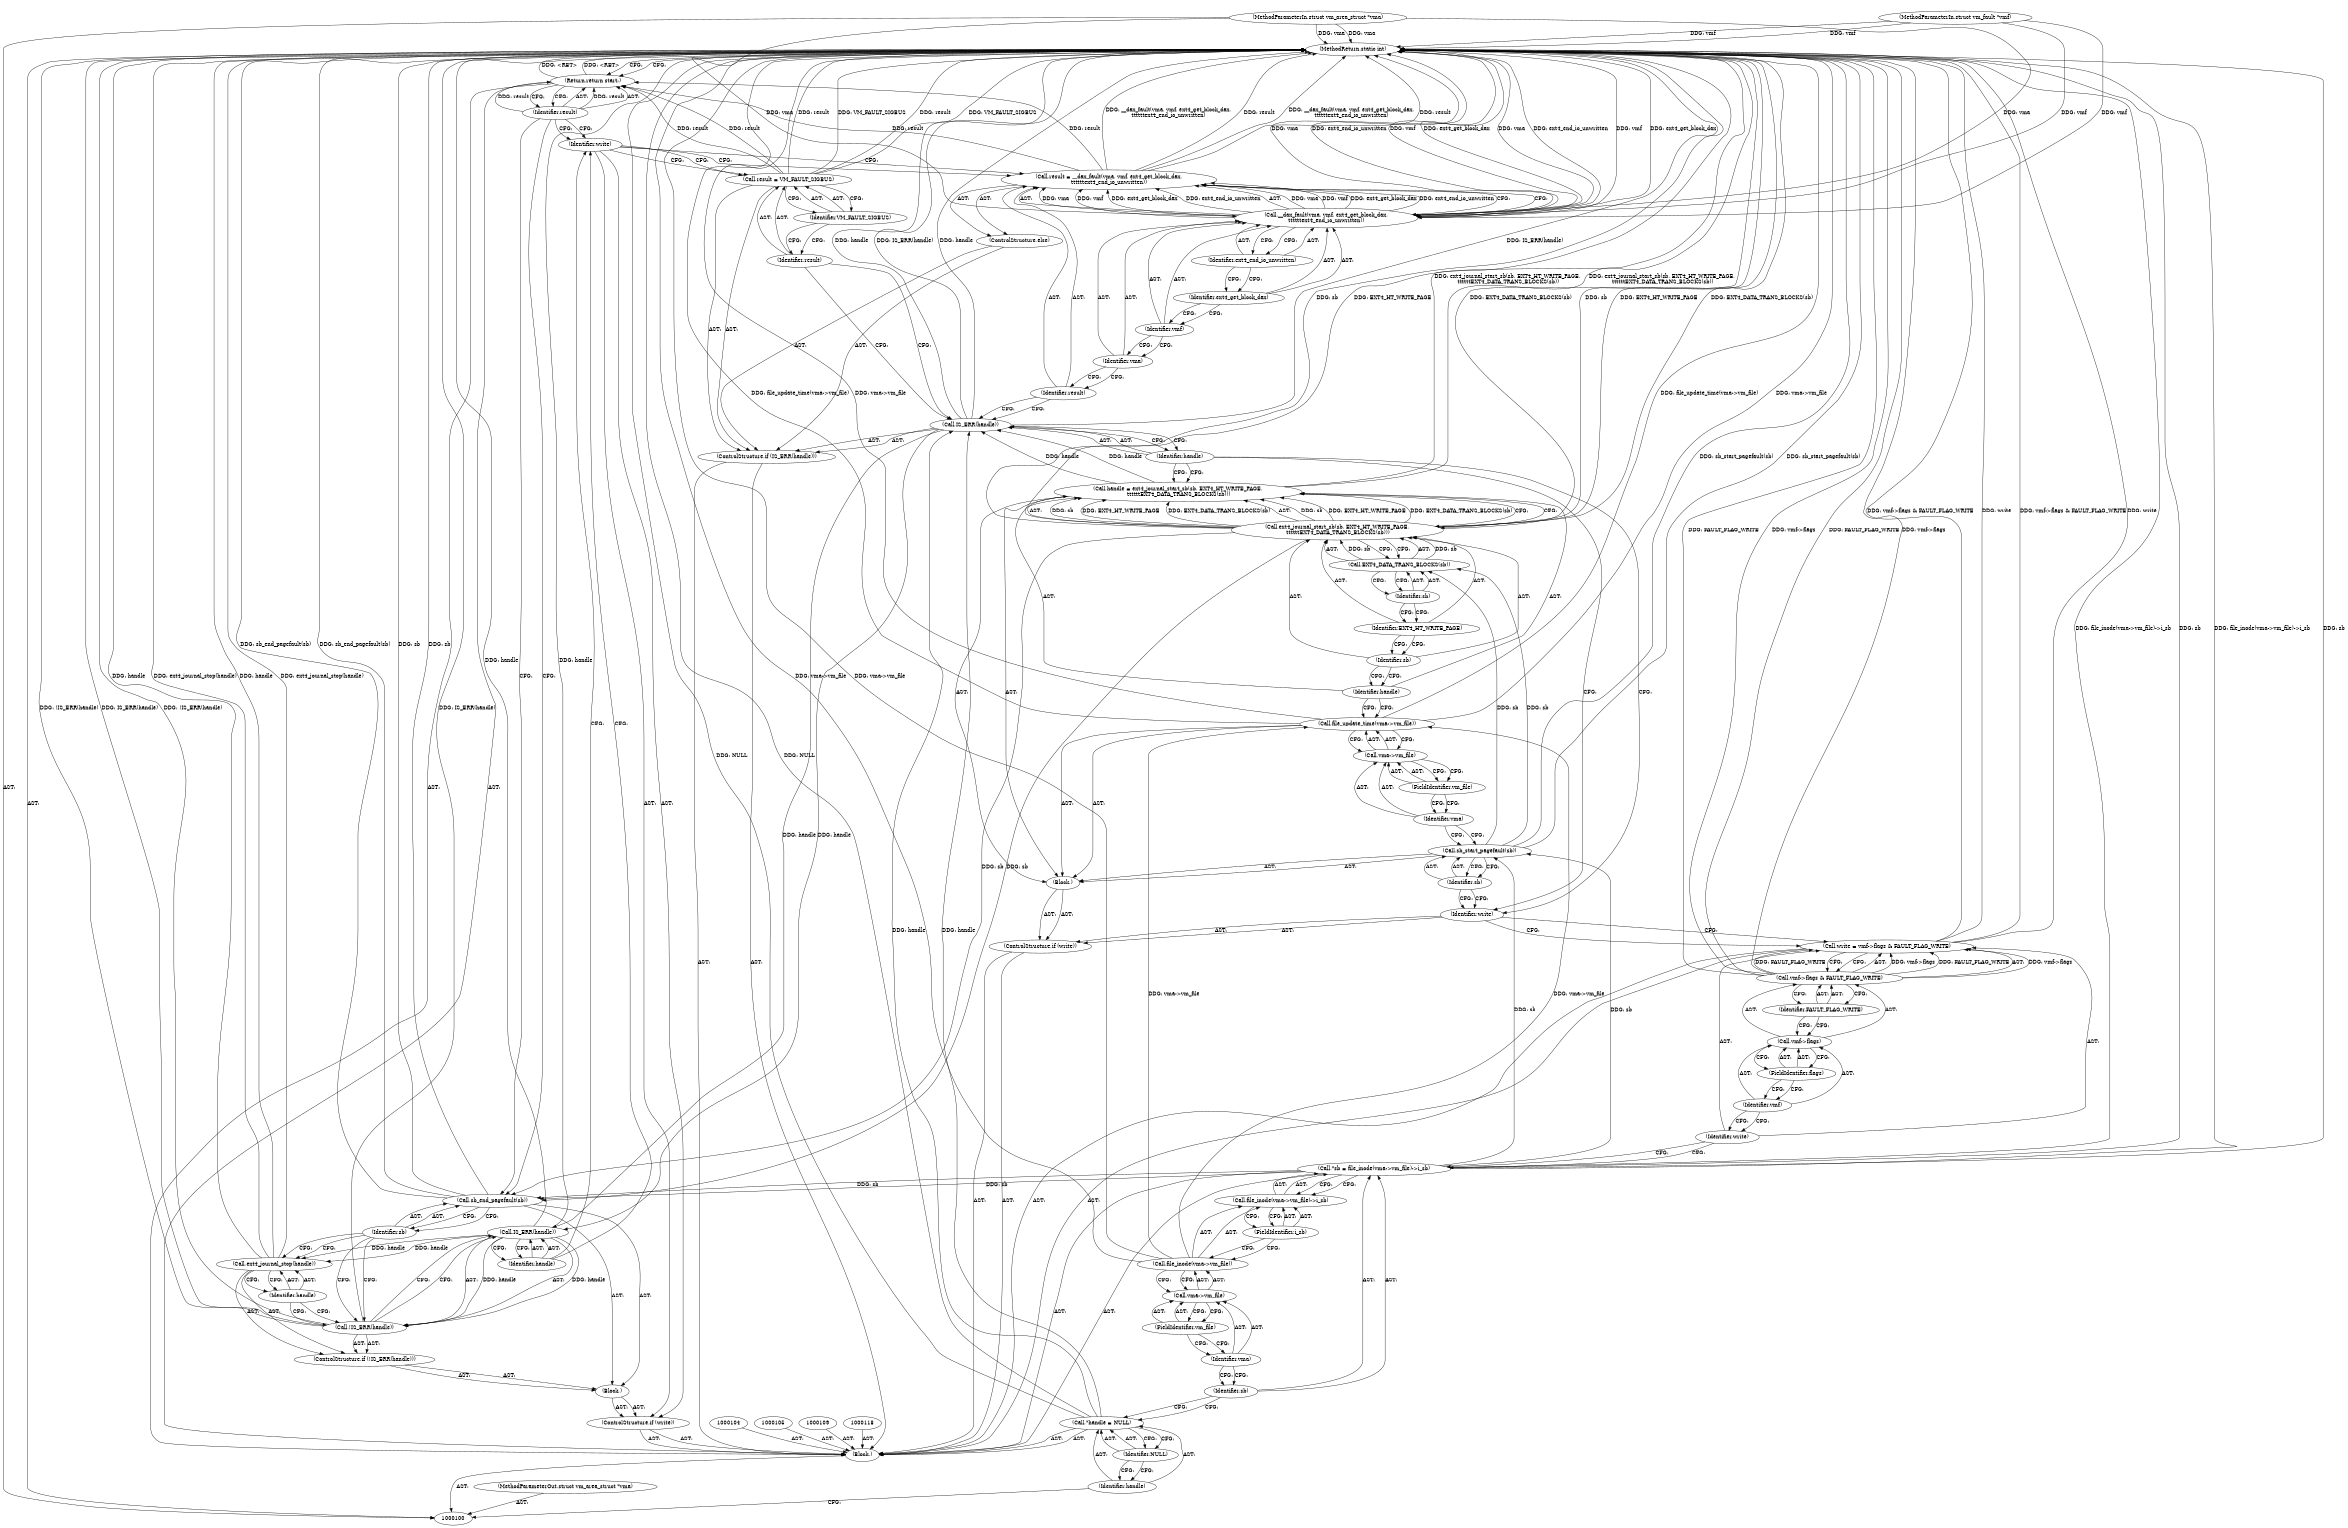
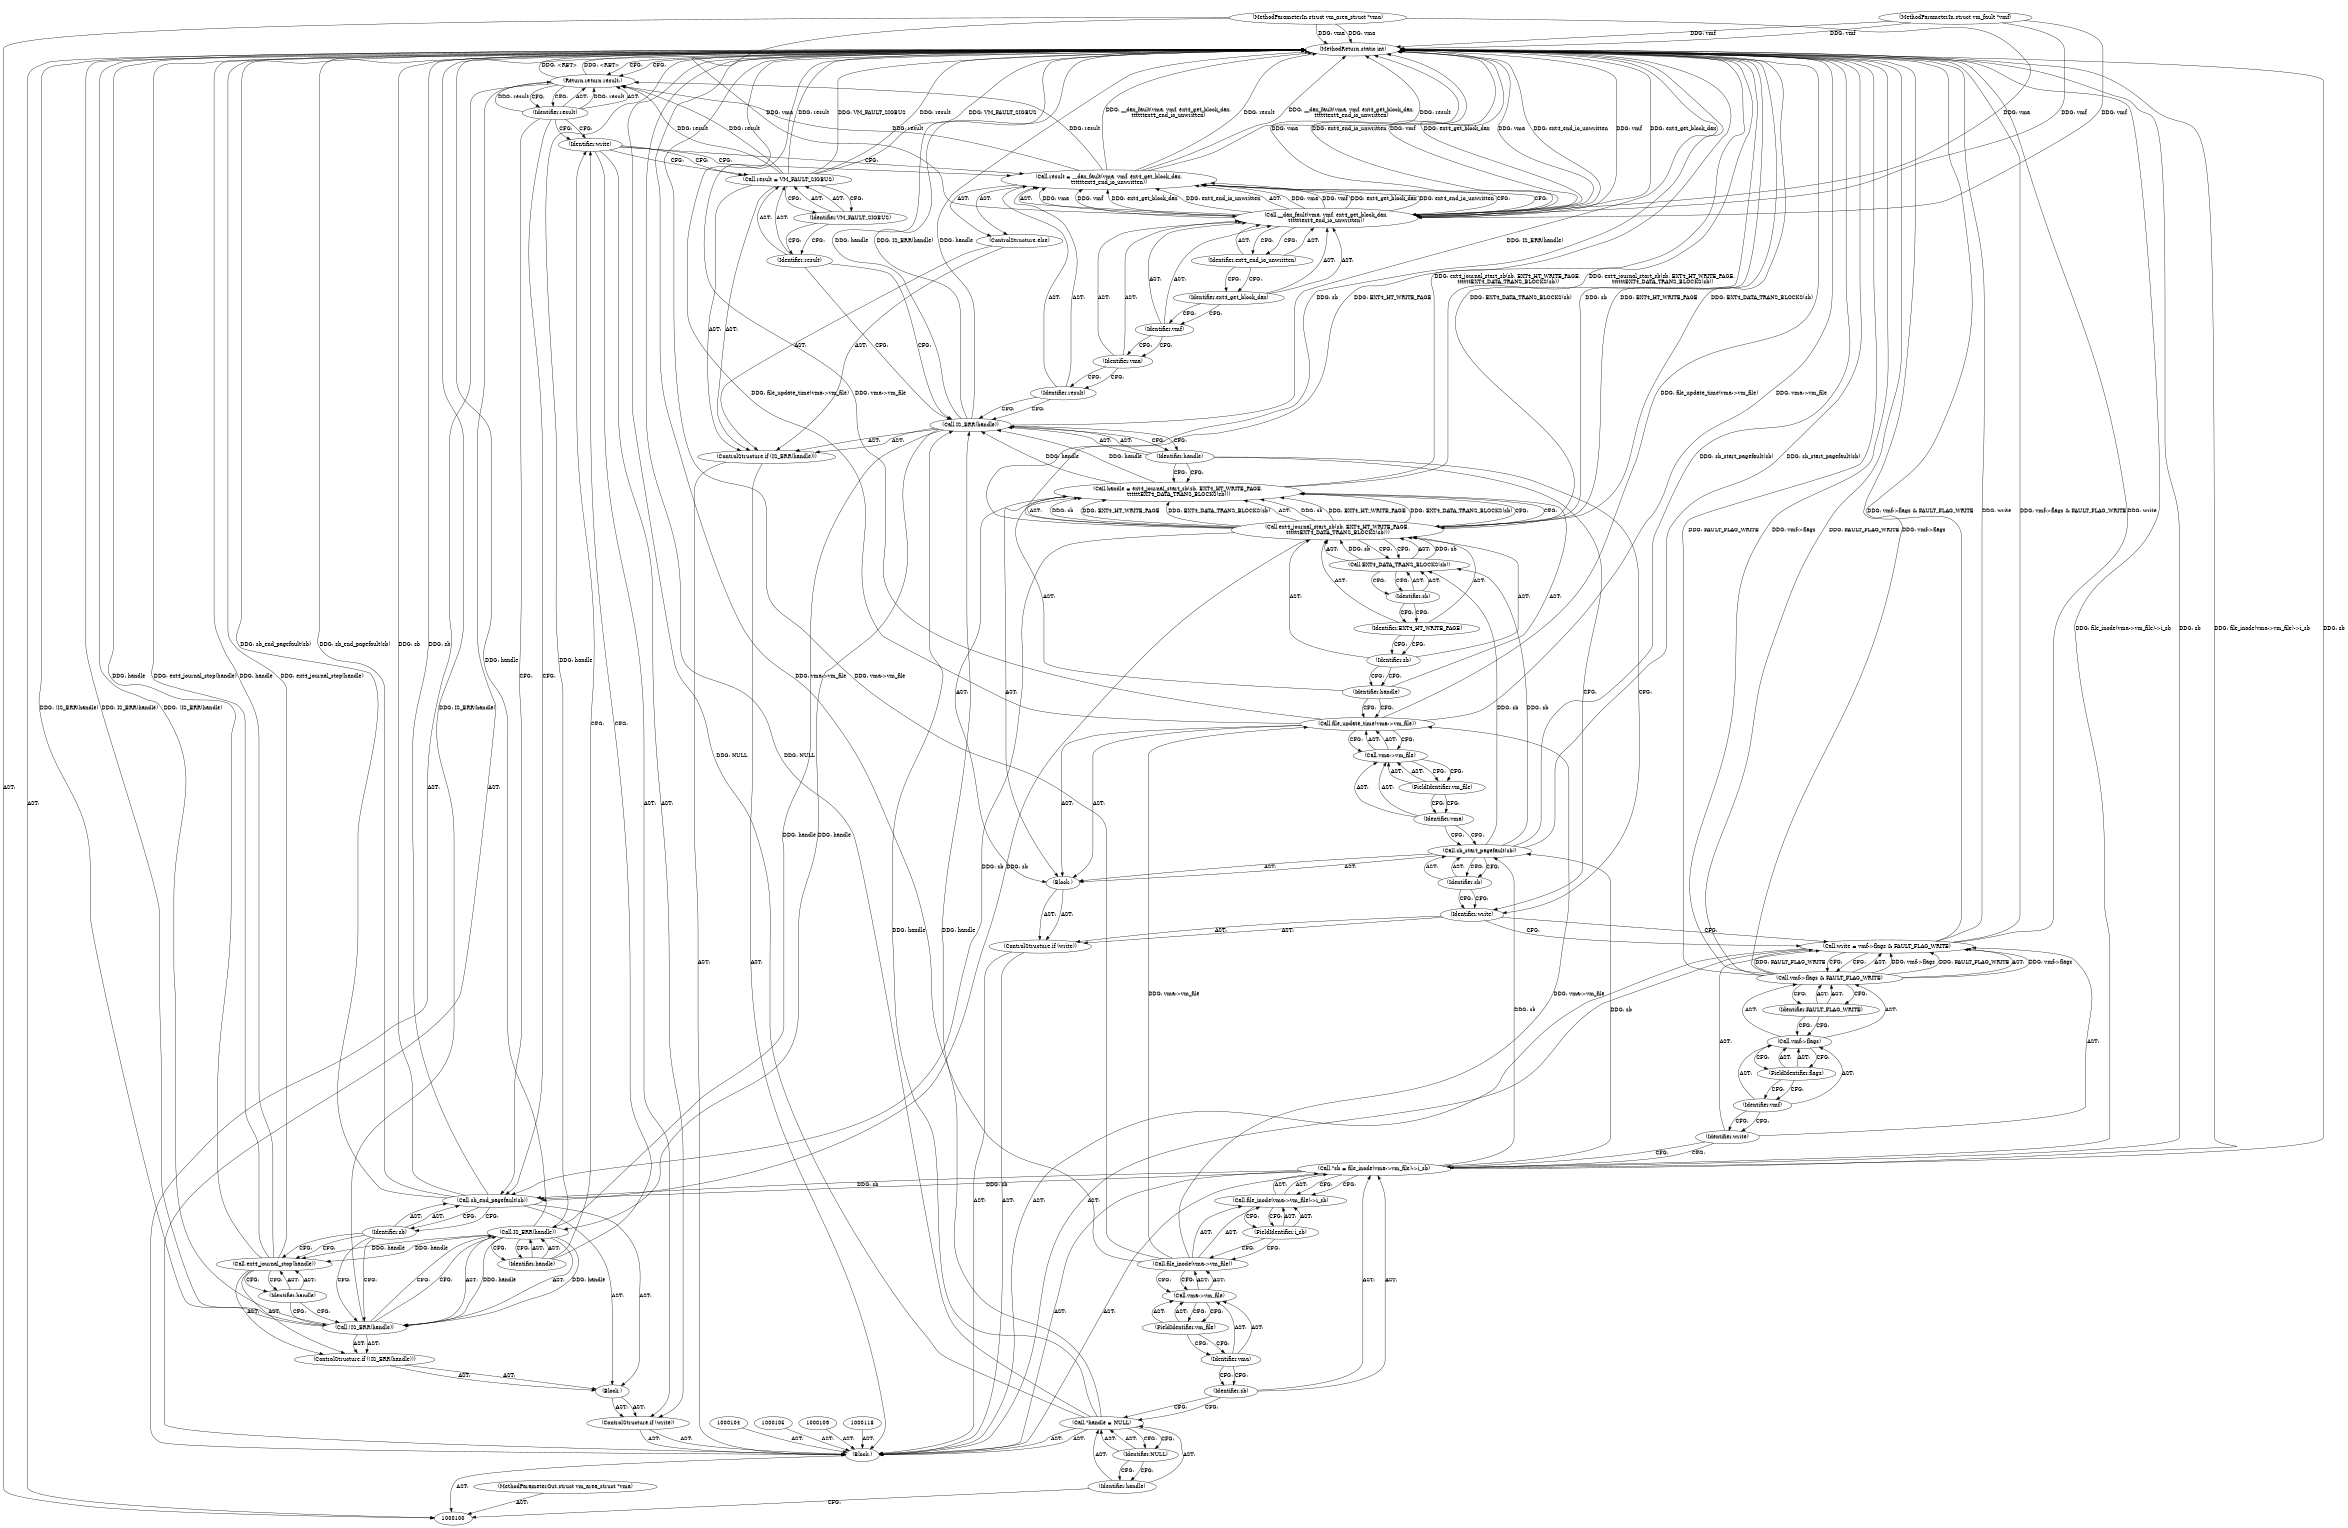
(593, 81) -> (593, 81)
